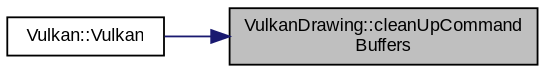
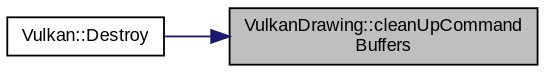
(86, 36) -> (86, 36)
